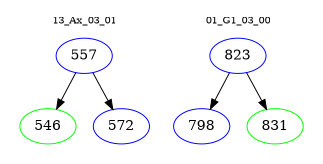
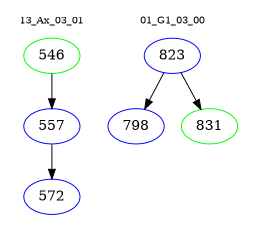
(69, 86) -> (52, 86)
